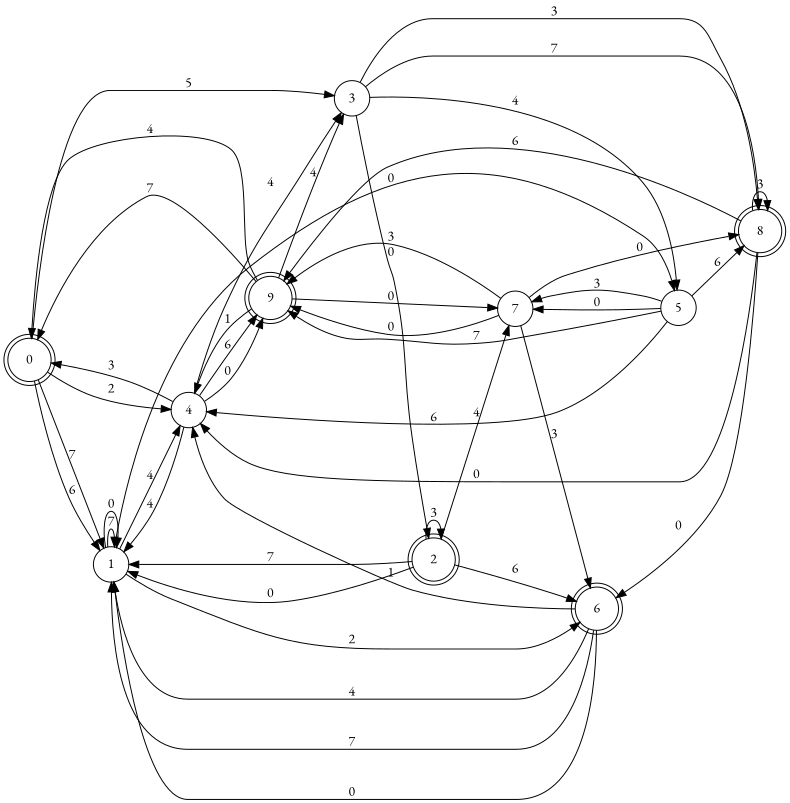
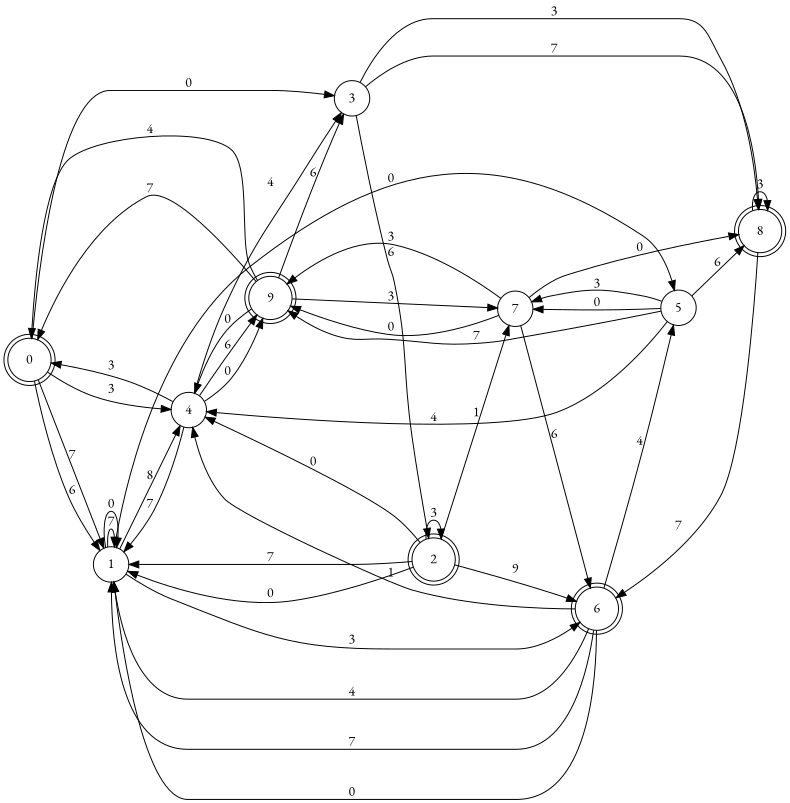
(189, 83) -> (189, 83)
(565, 129) -> (640, 462)
(497, 149) -> none
(313, 173) -> (313, 173)
(391, 252) -> (391, 252)
(391, 296) -> (391, 296)
(228, 319) -> (228, 319)
(111, 389) -> (111, 389)
(476, 413) -> (476, 413)
(434, 417) -> (434, 417)
(554, 434) -> (554, 434)
(150, 475) -> (150, 475)
(581, 482) -> (322, 474)
(150, 504) -> (150, 504)
(678, 526) -> (678, 526)
(515, 569) -> (515, 569)
(352, 640) -> (352, 640)
